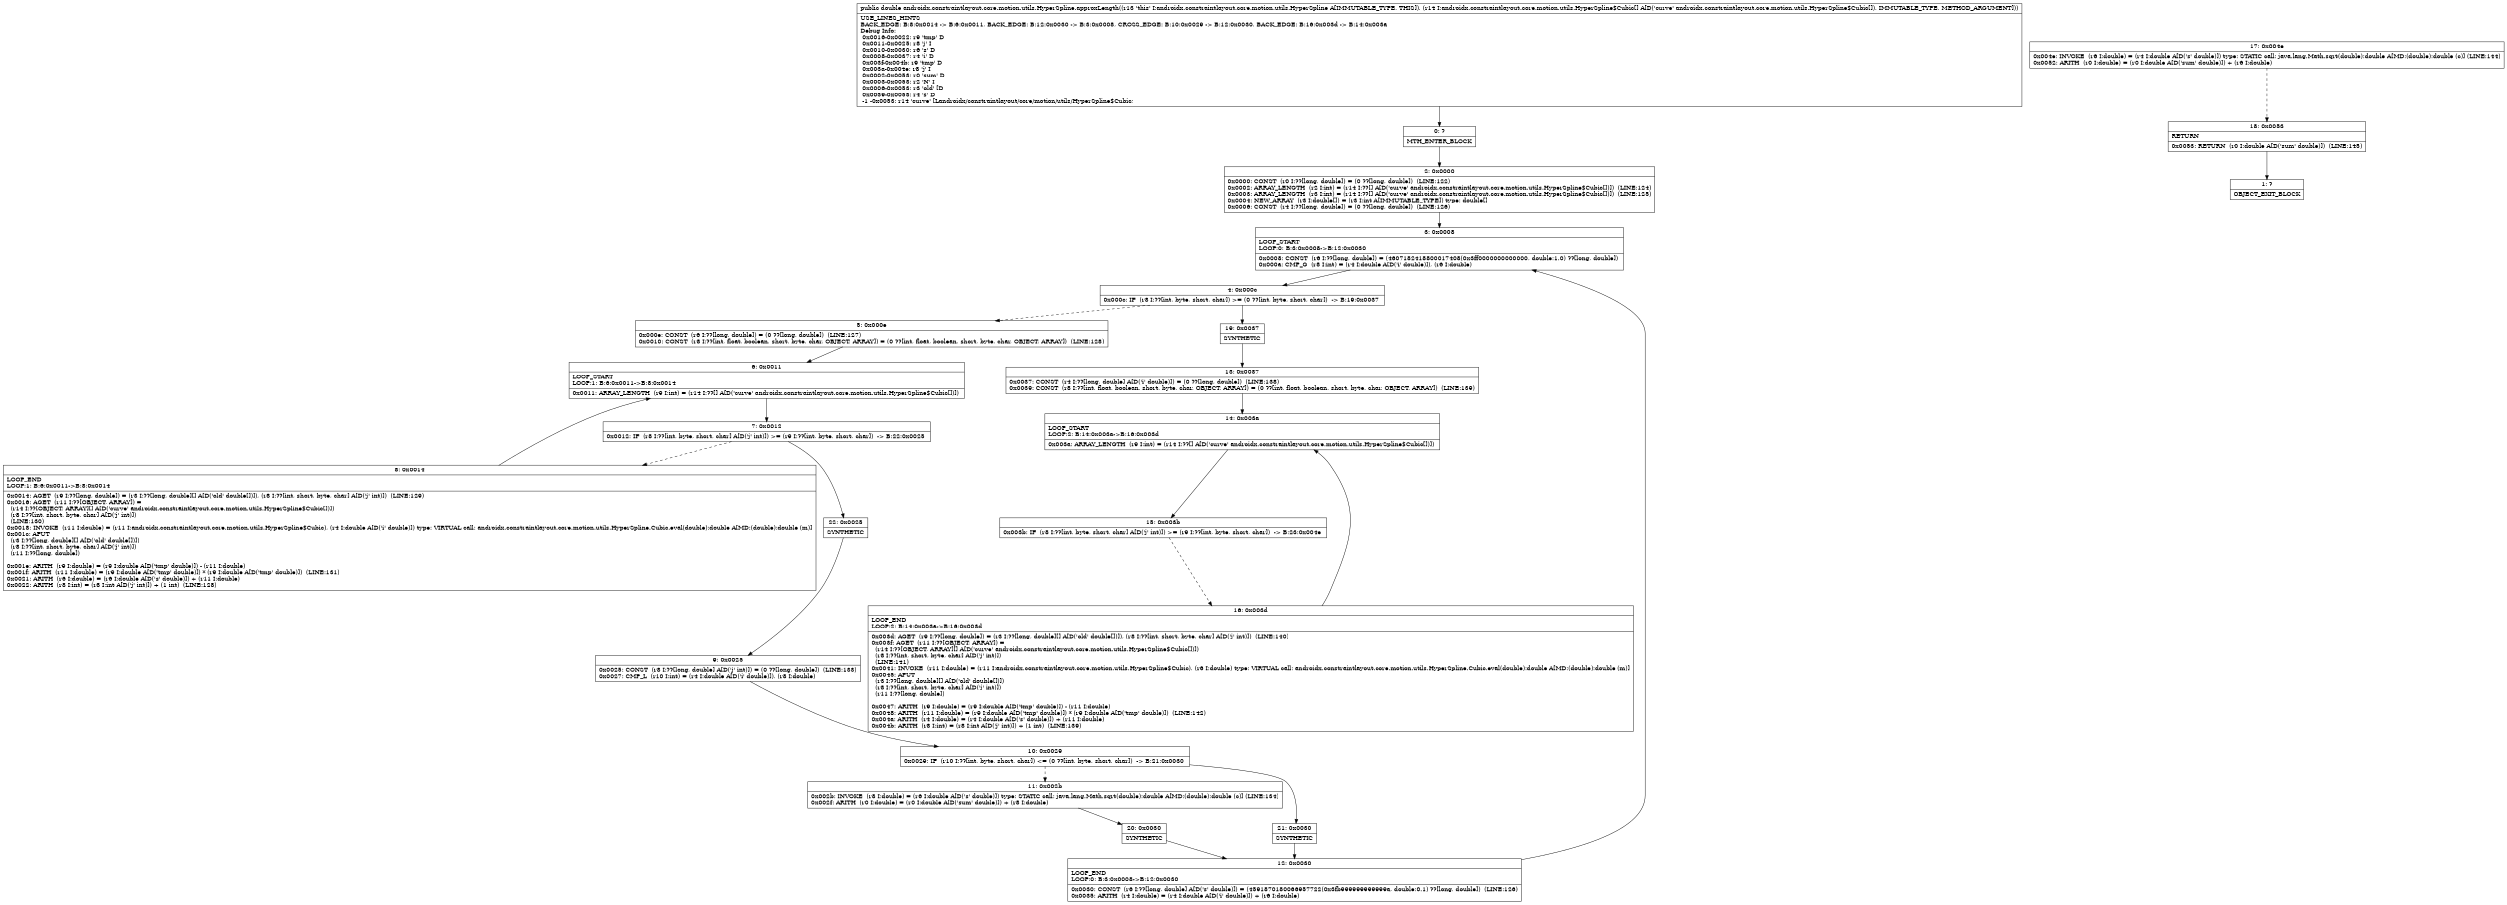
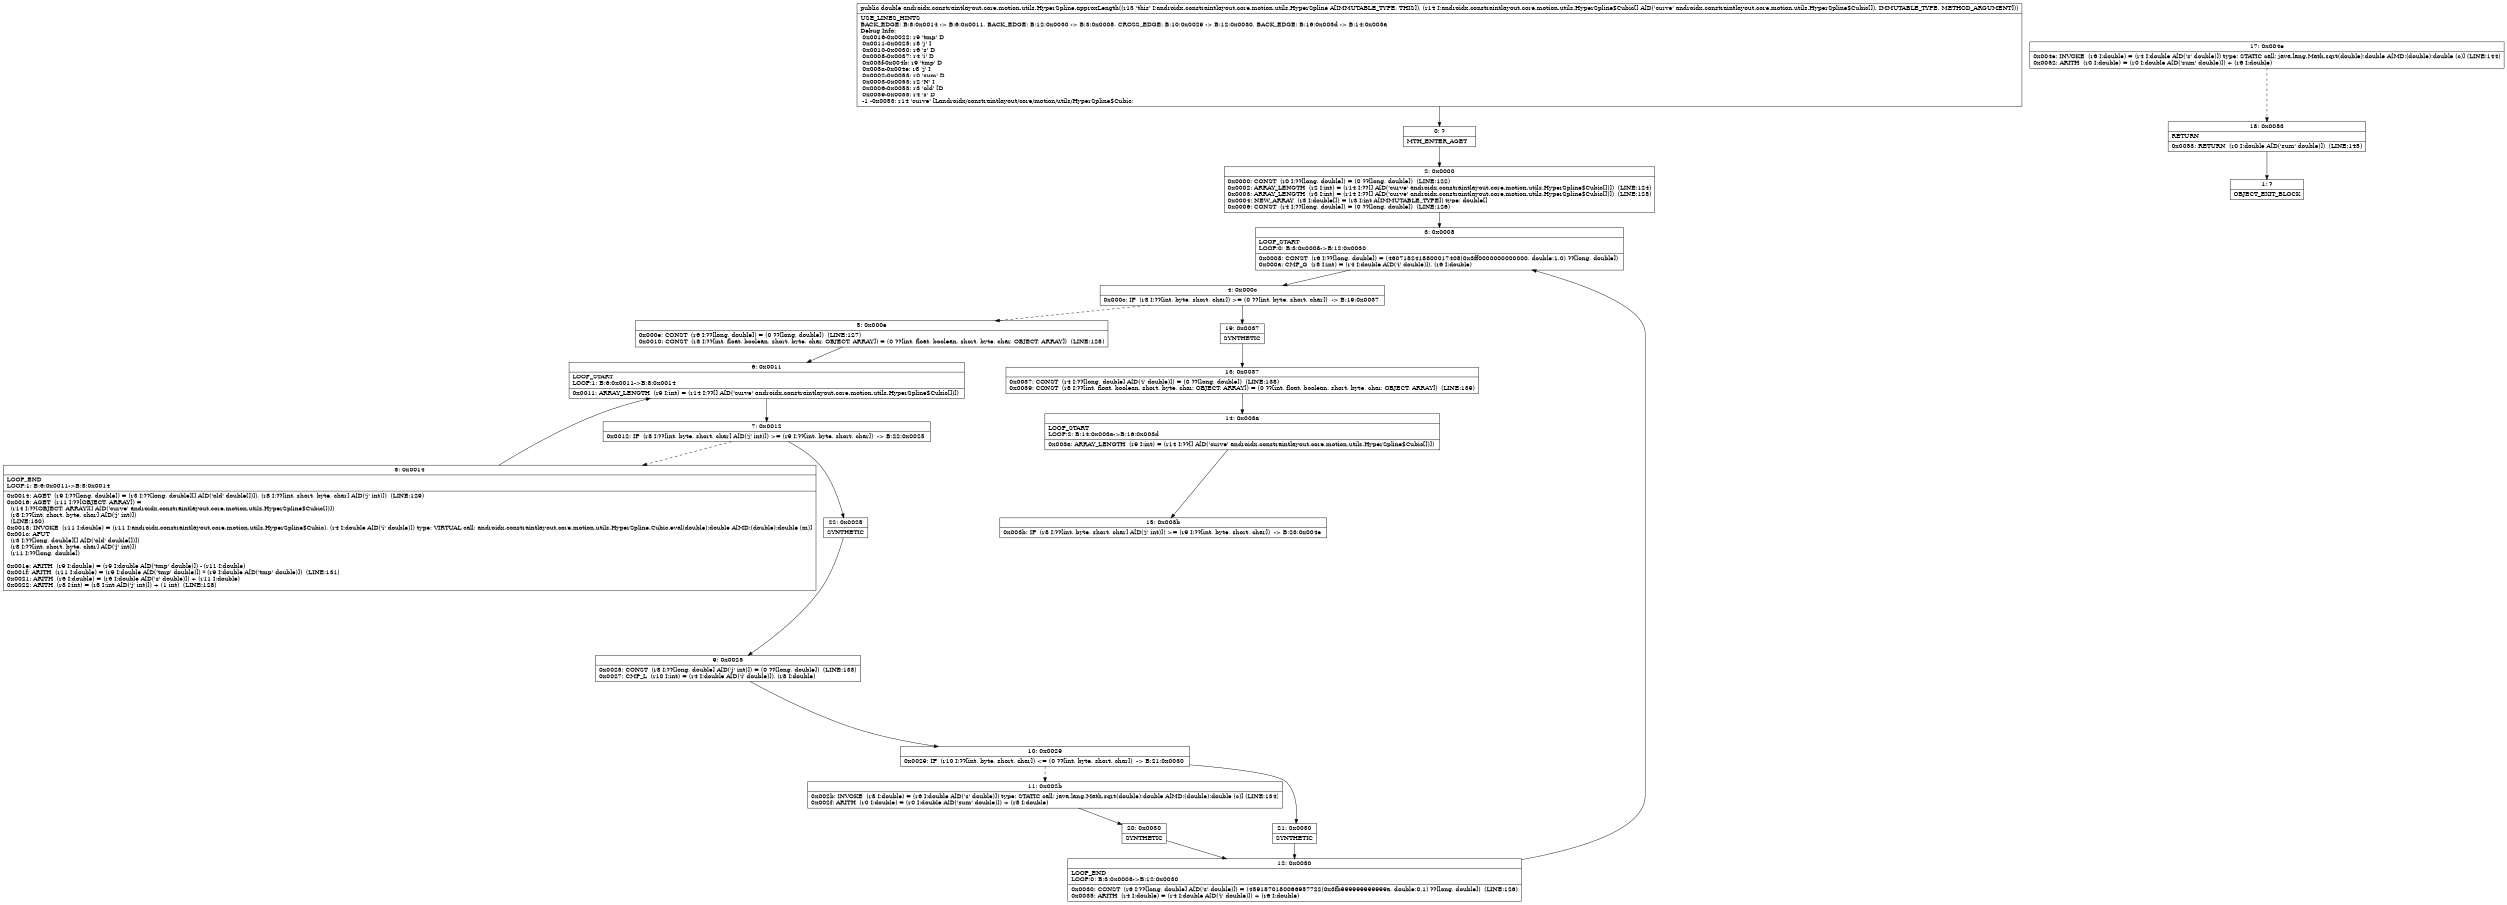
(1439, 142) -> (1437, 142)
(1251, 669) -> none
